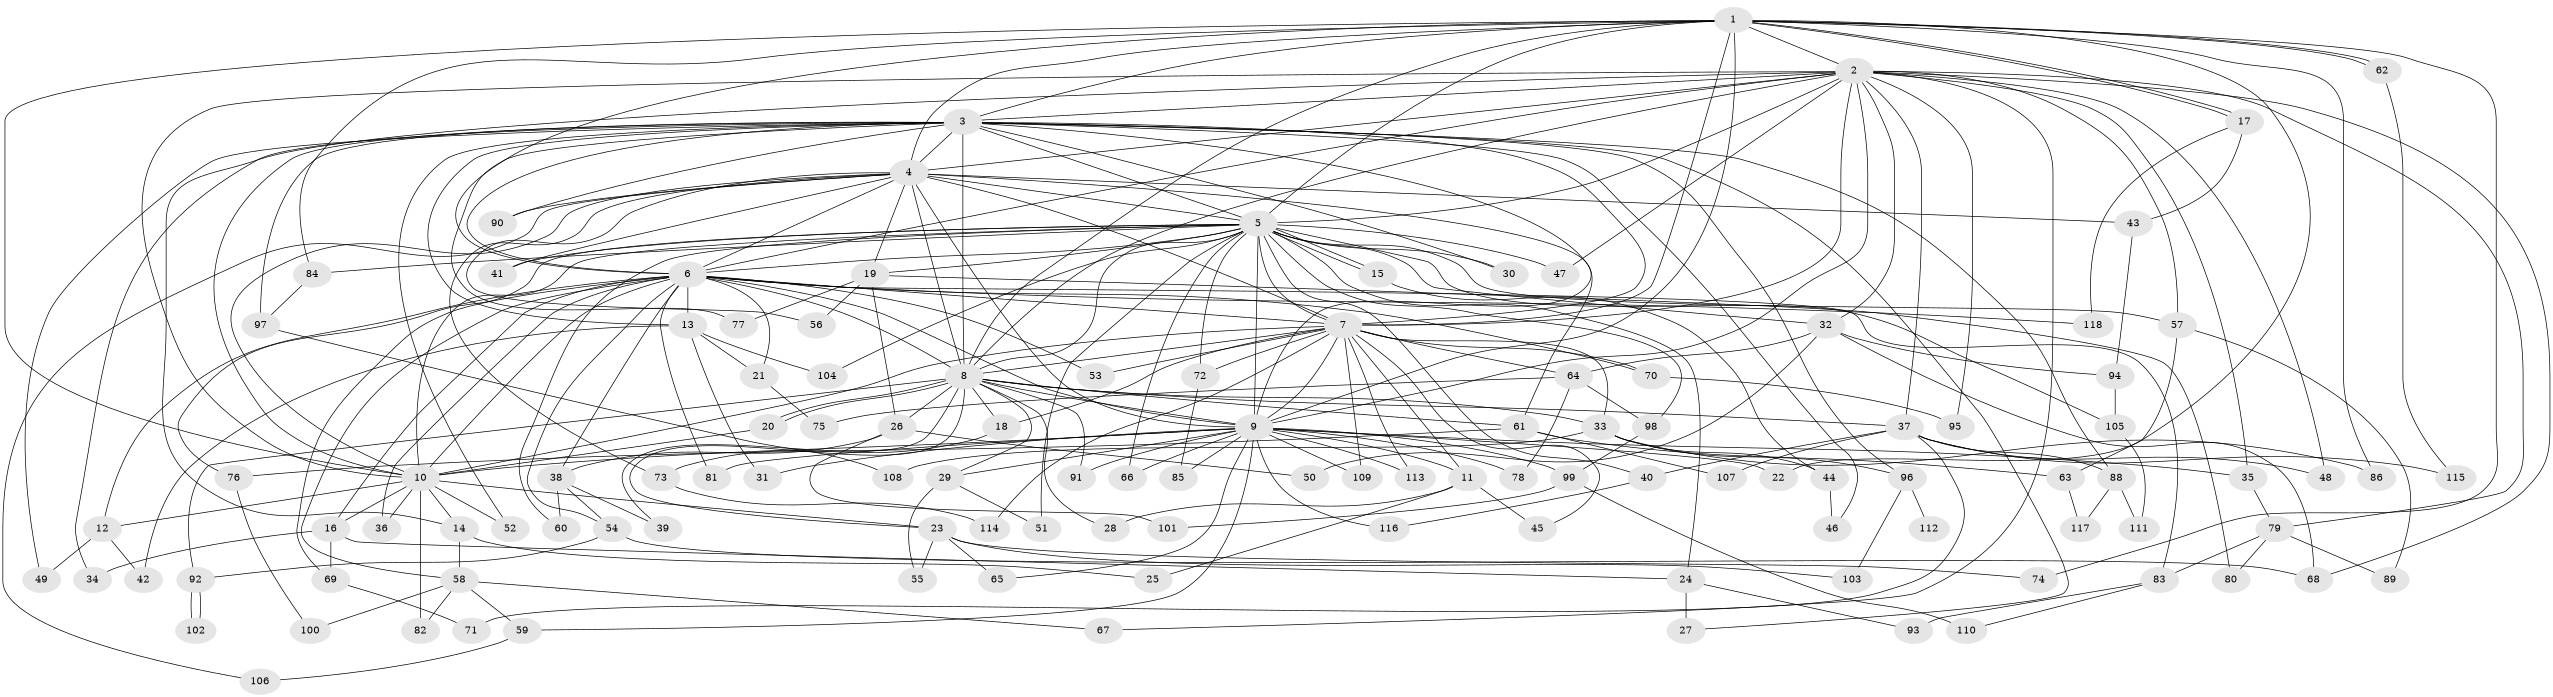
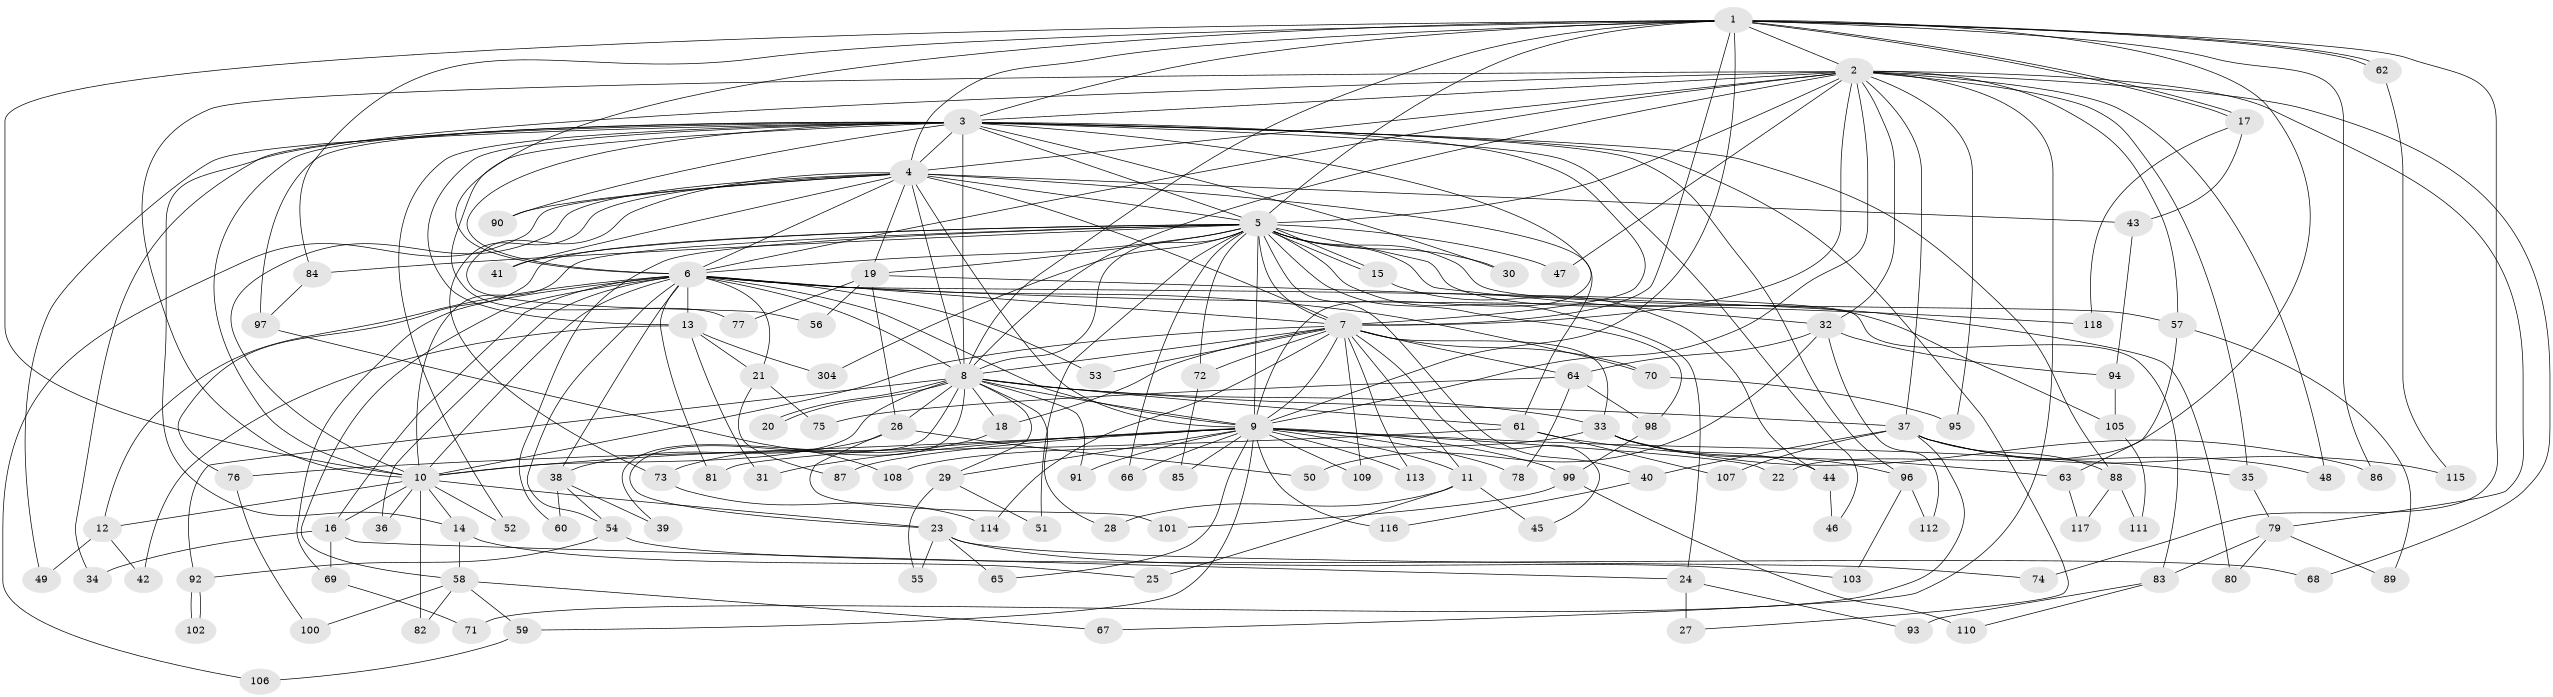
(827, 376) -> (827, 376)
(2077, 436) -> (1879, 440)
(618, 449) -> (676, 461)
none -> (841, 478)
